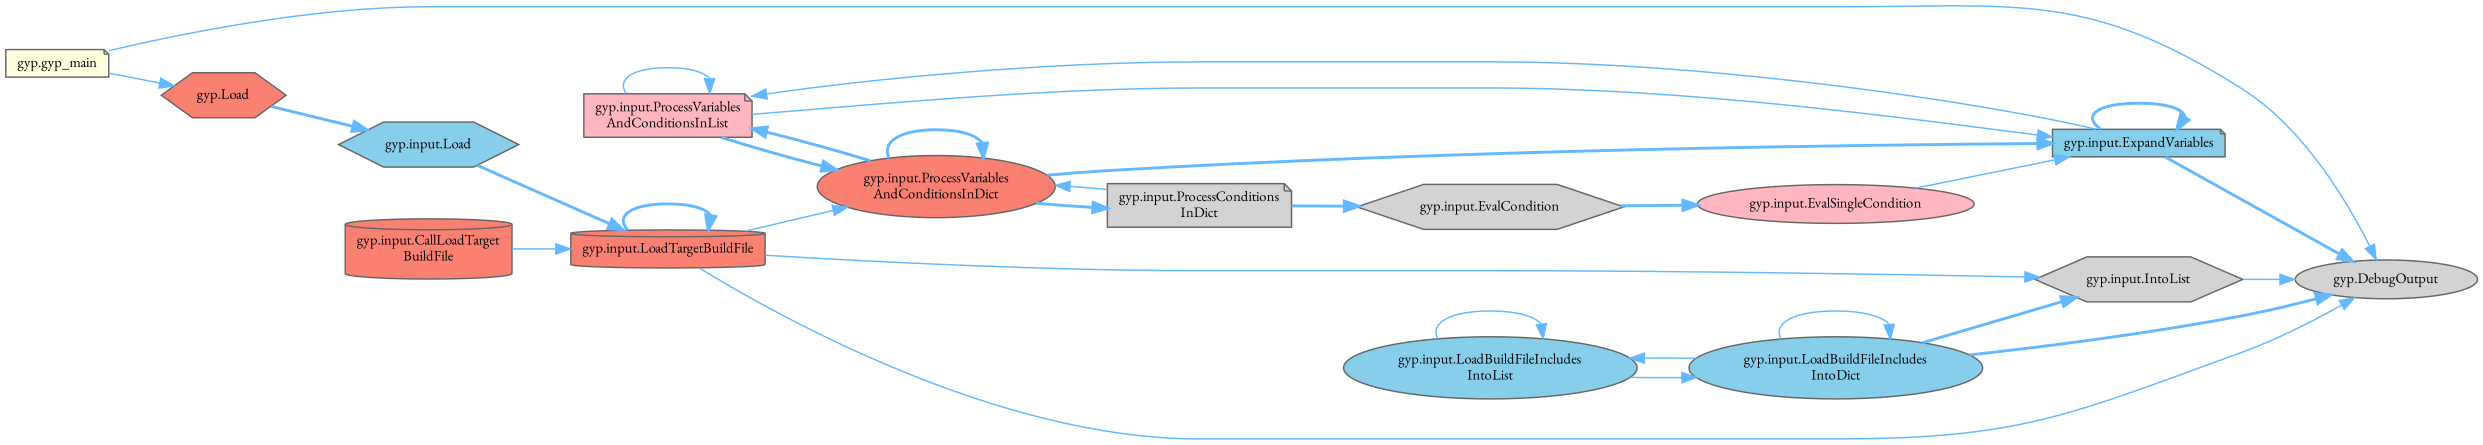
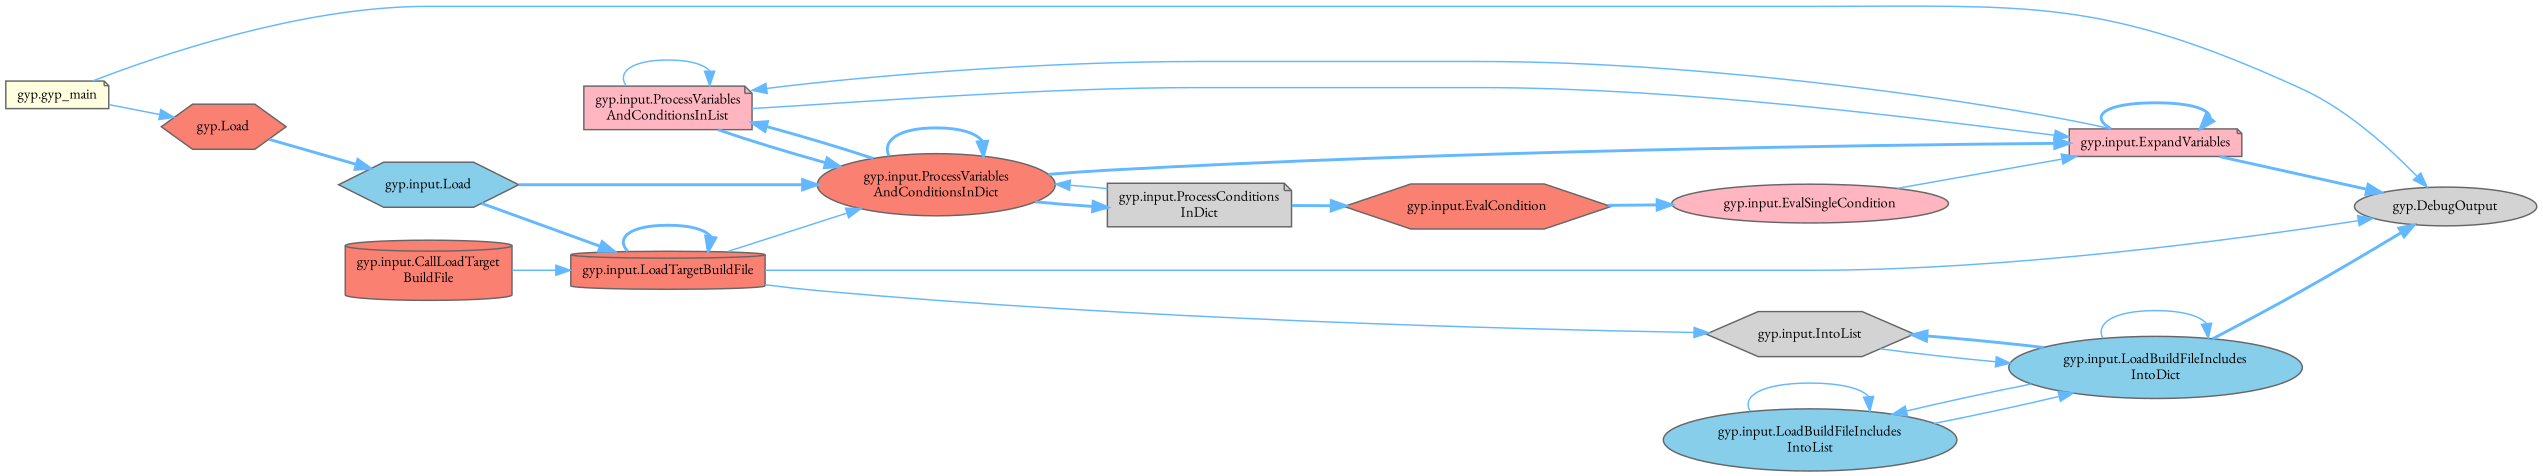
(2139, 143) -> (2156, 143)
none -> (661, 185)
(1490, 207) -> (1478, 206)
(2261, 279) -> (1938, 356)
